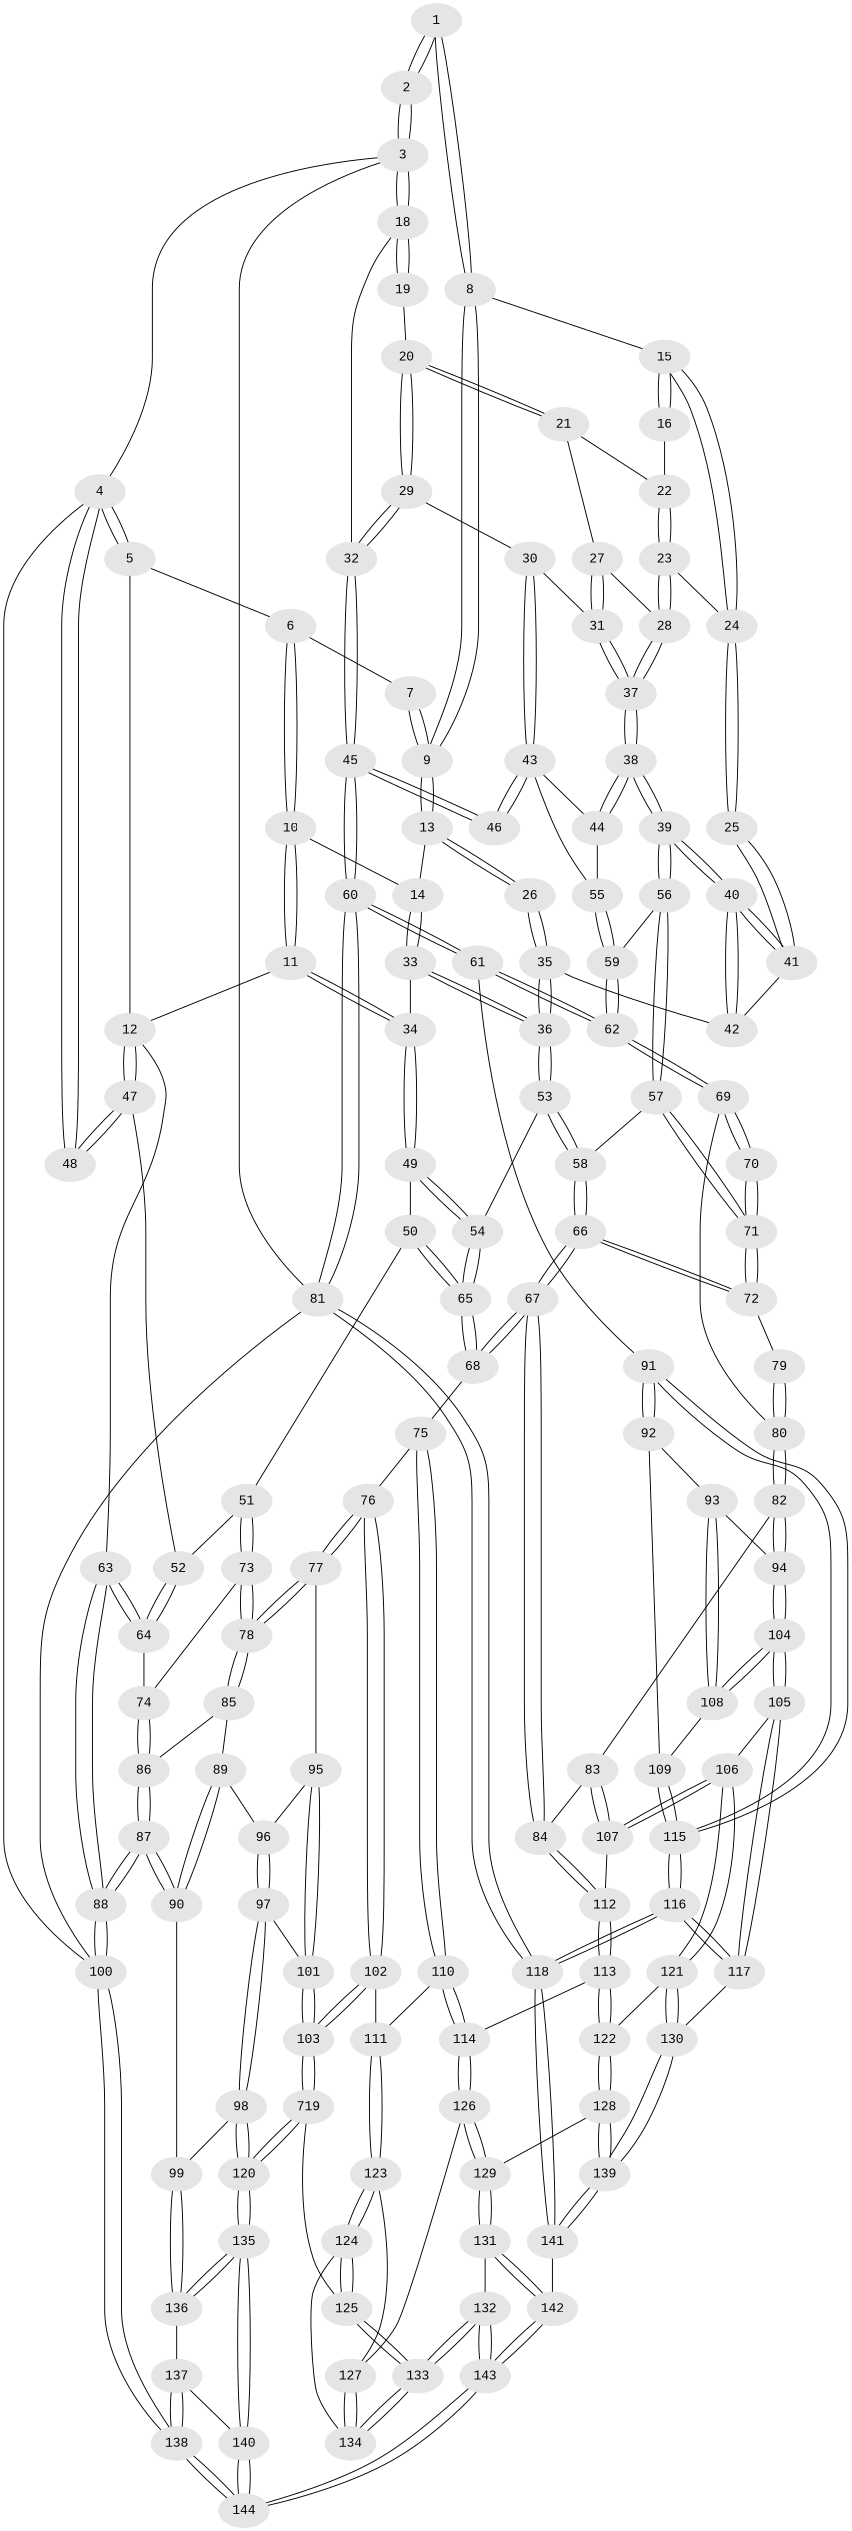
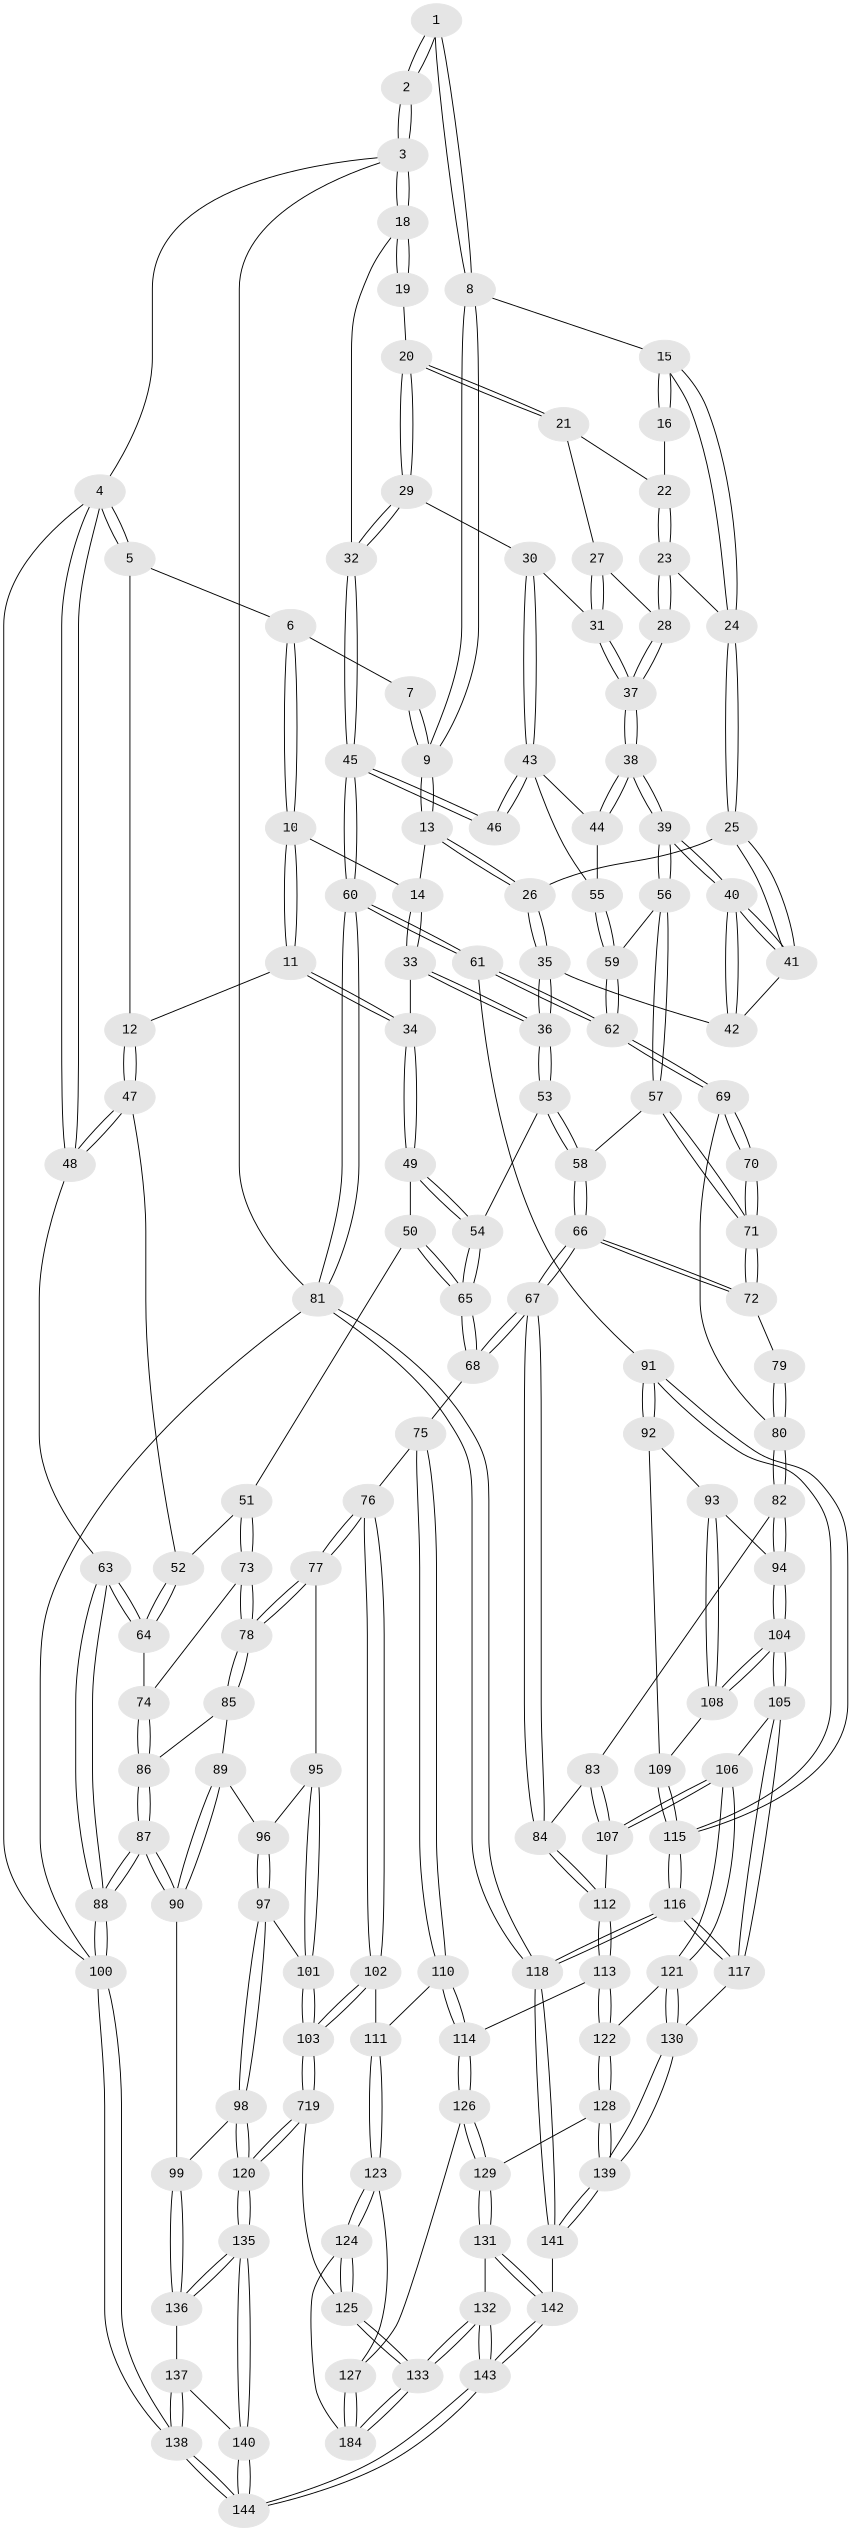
none -> (631, 862)
(111, 1291) -> (39, 1373)
(351, 2443) -> (351, 2443)
